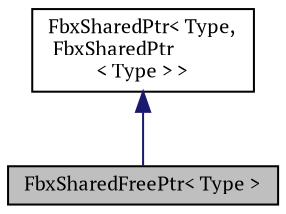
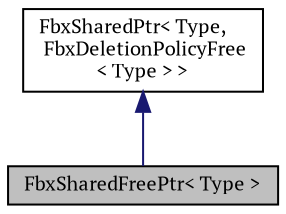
(143, 50) -> (143, 50)
